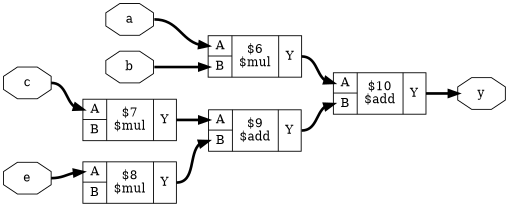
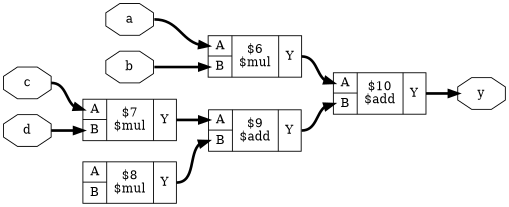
none -> (27, 131)
(27, 178) -> none
